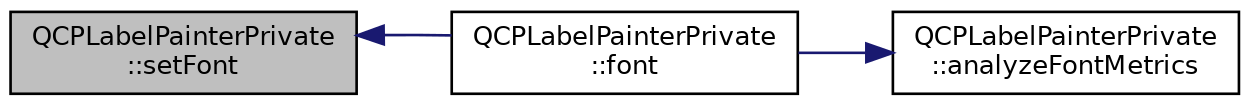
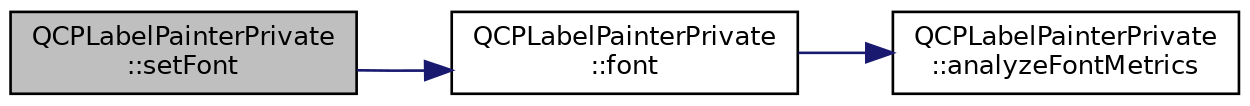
(418, 35) -> (391, 71)
